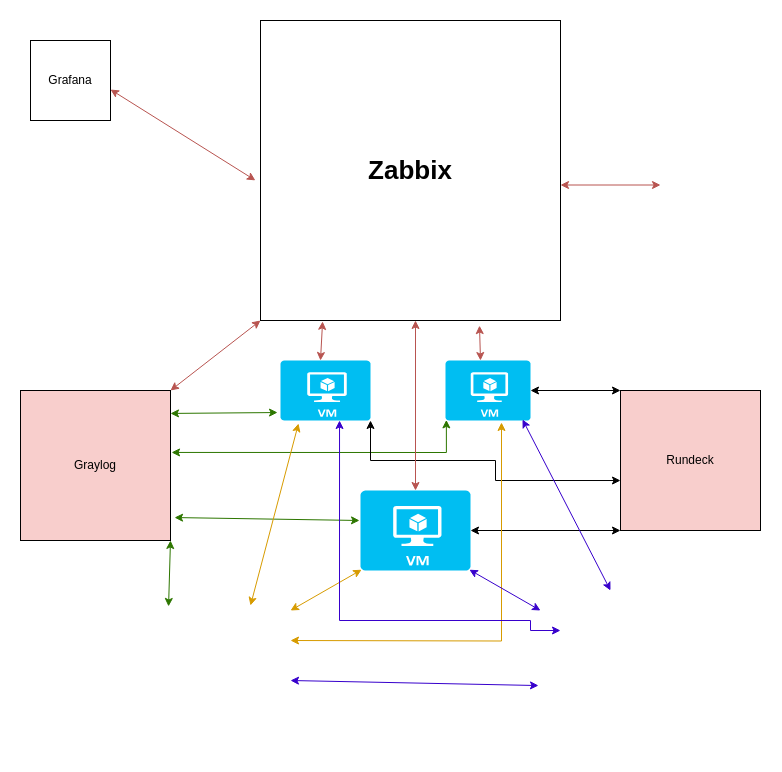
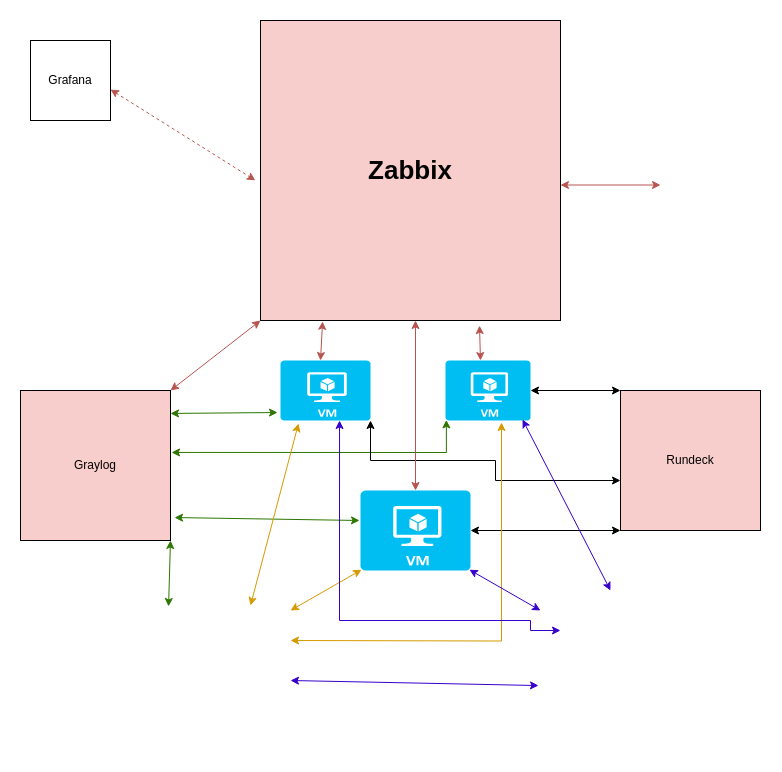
(182, 134) -> (182, 134)
(411, 171) -> (411, 171)
